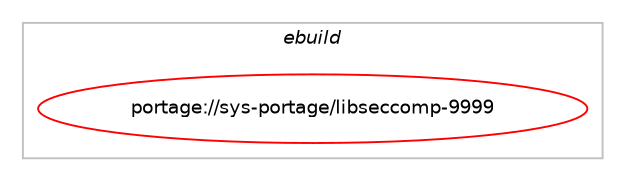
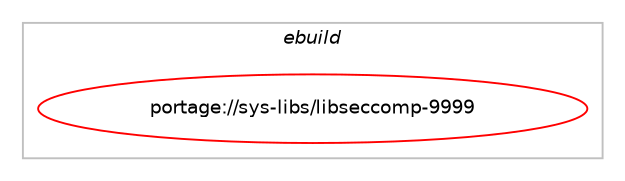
(313, 109) -> (313, 109)
